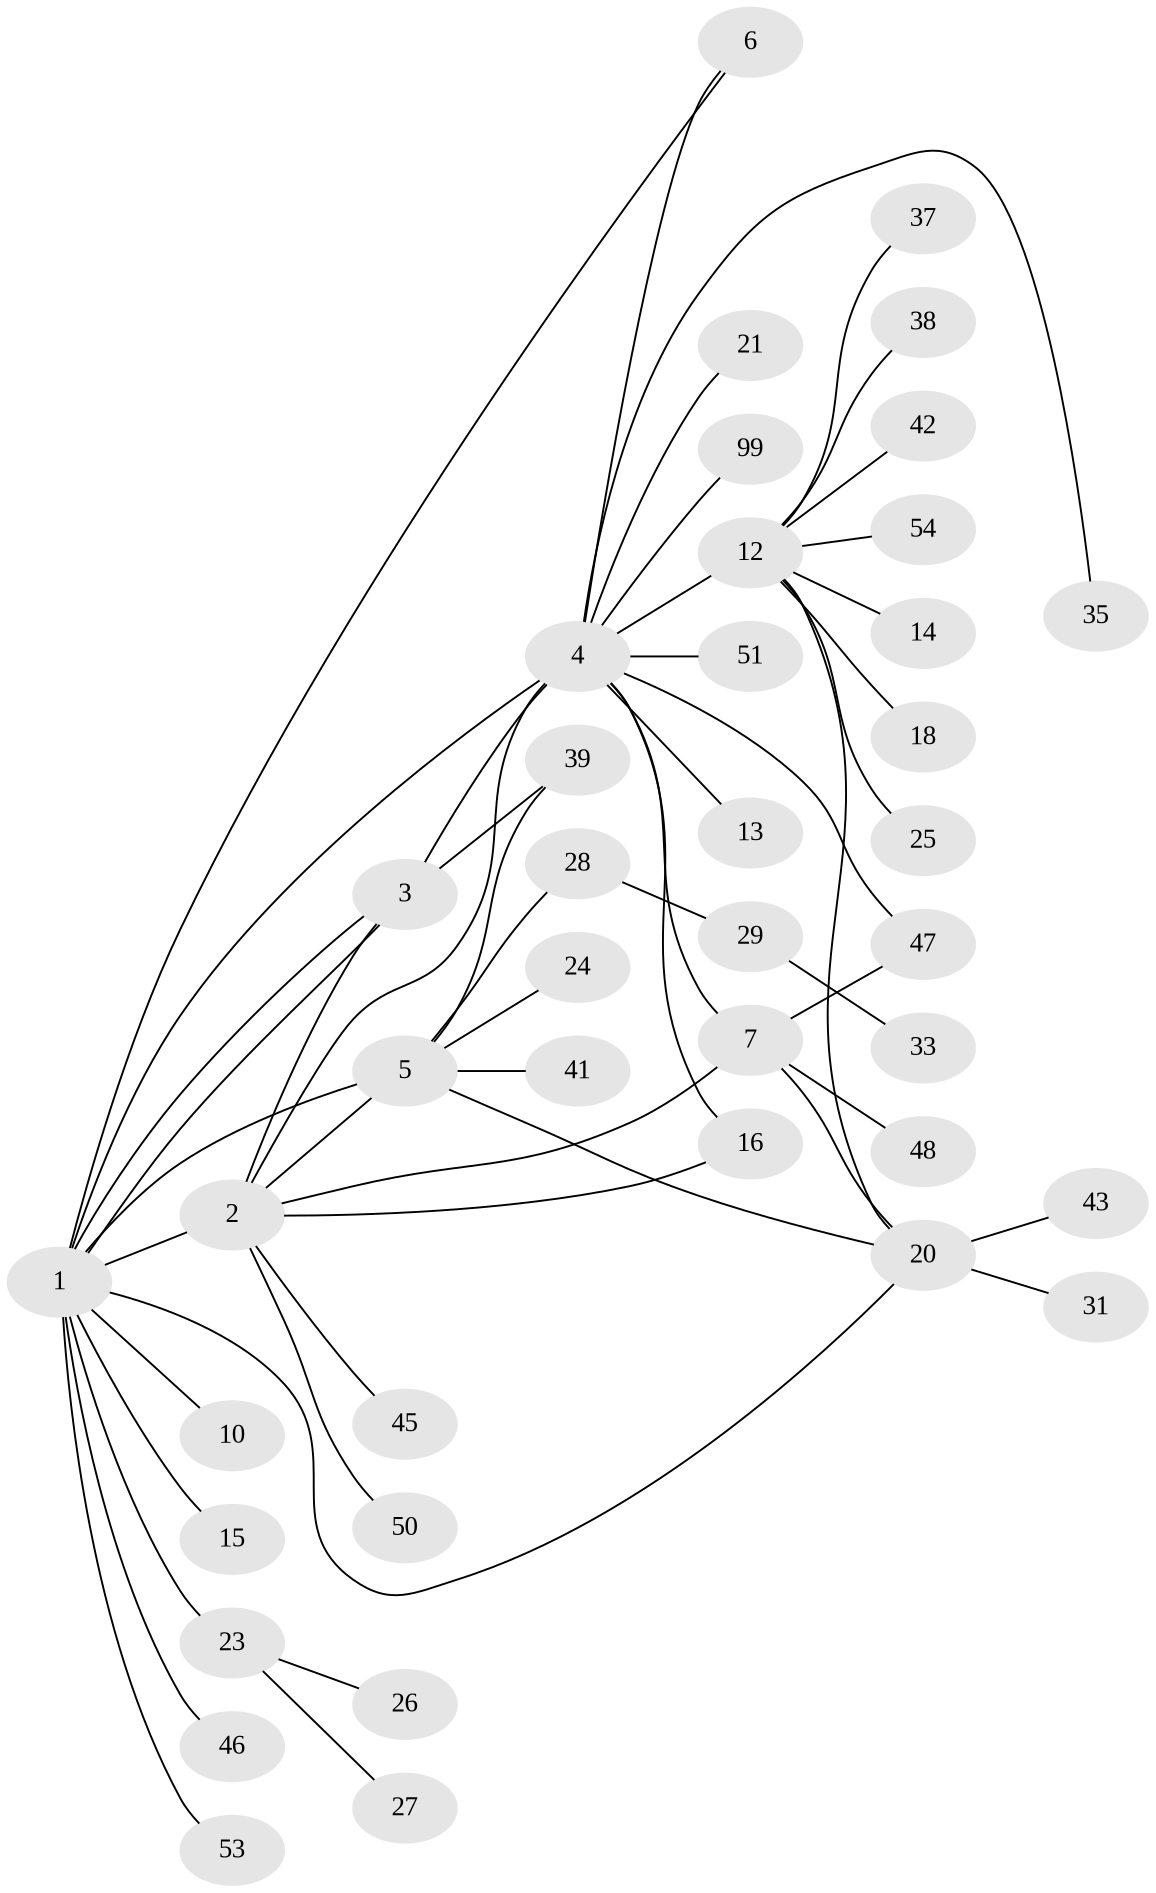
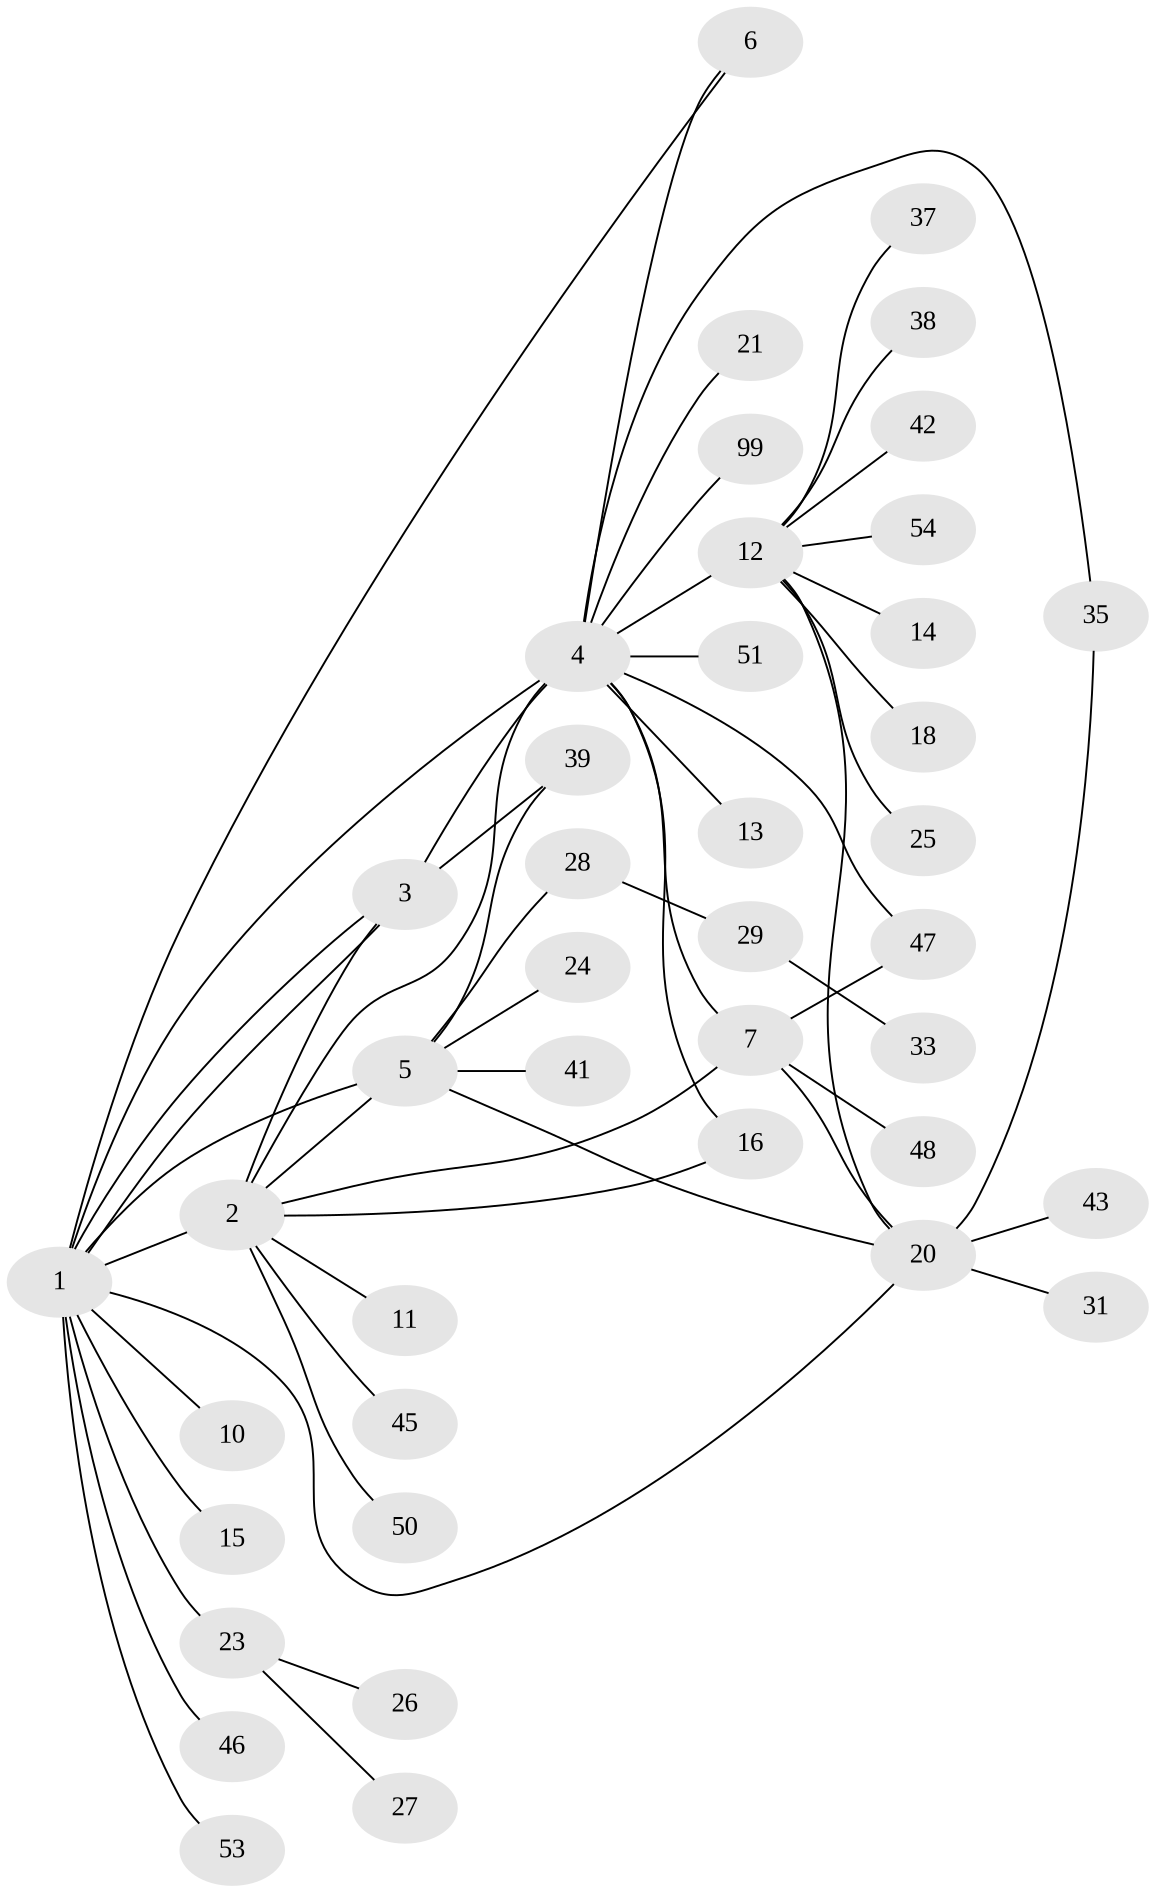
none -> (1060, 949)
none -> (405, 1321)
